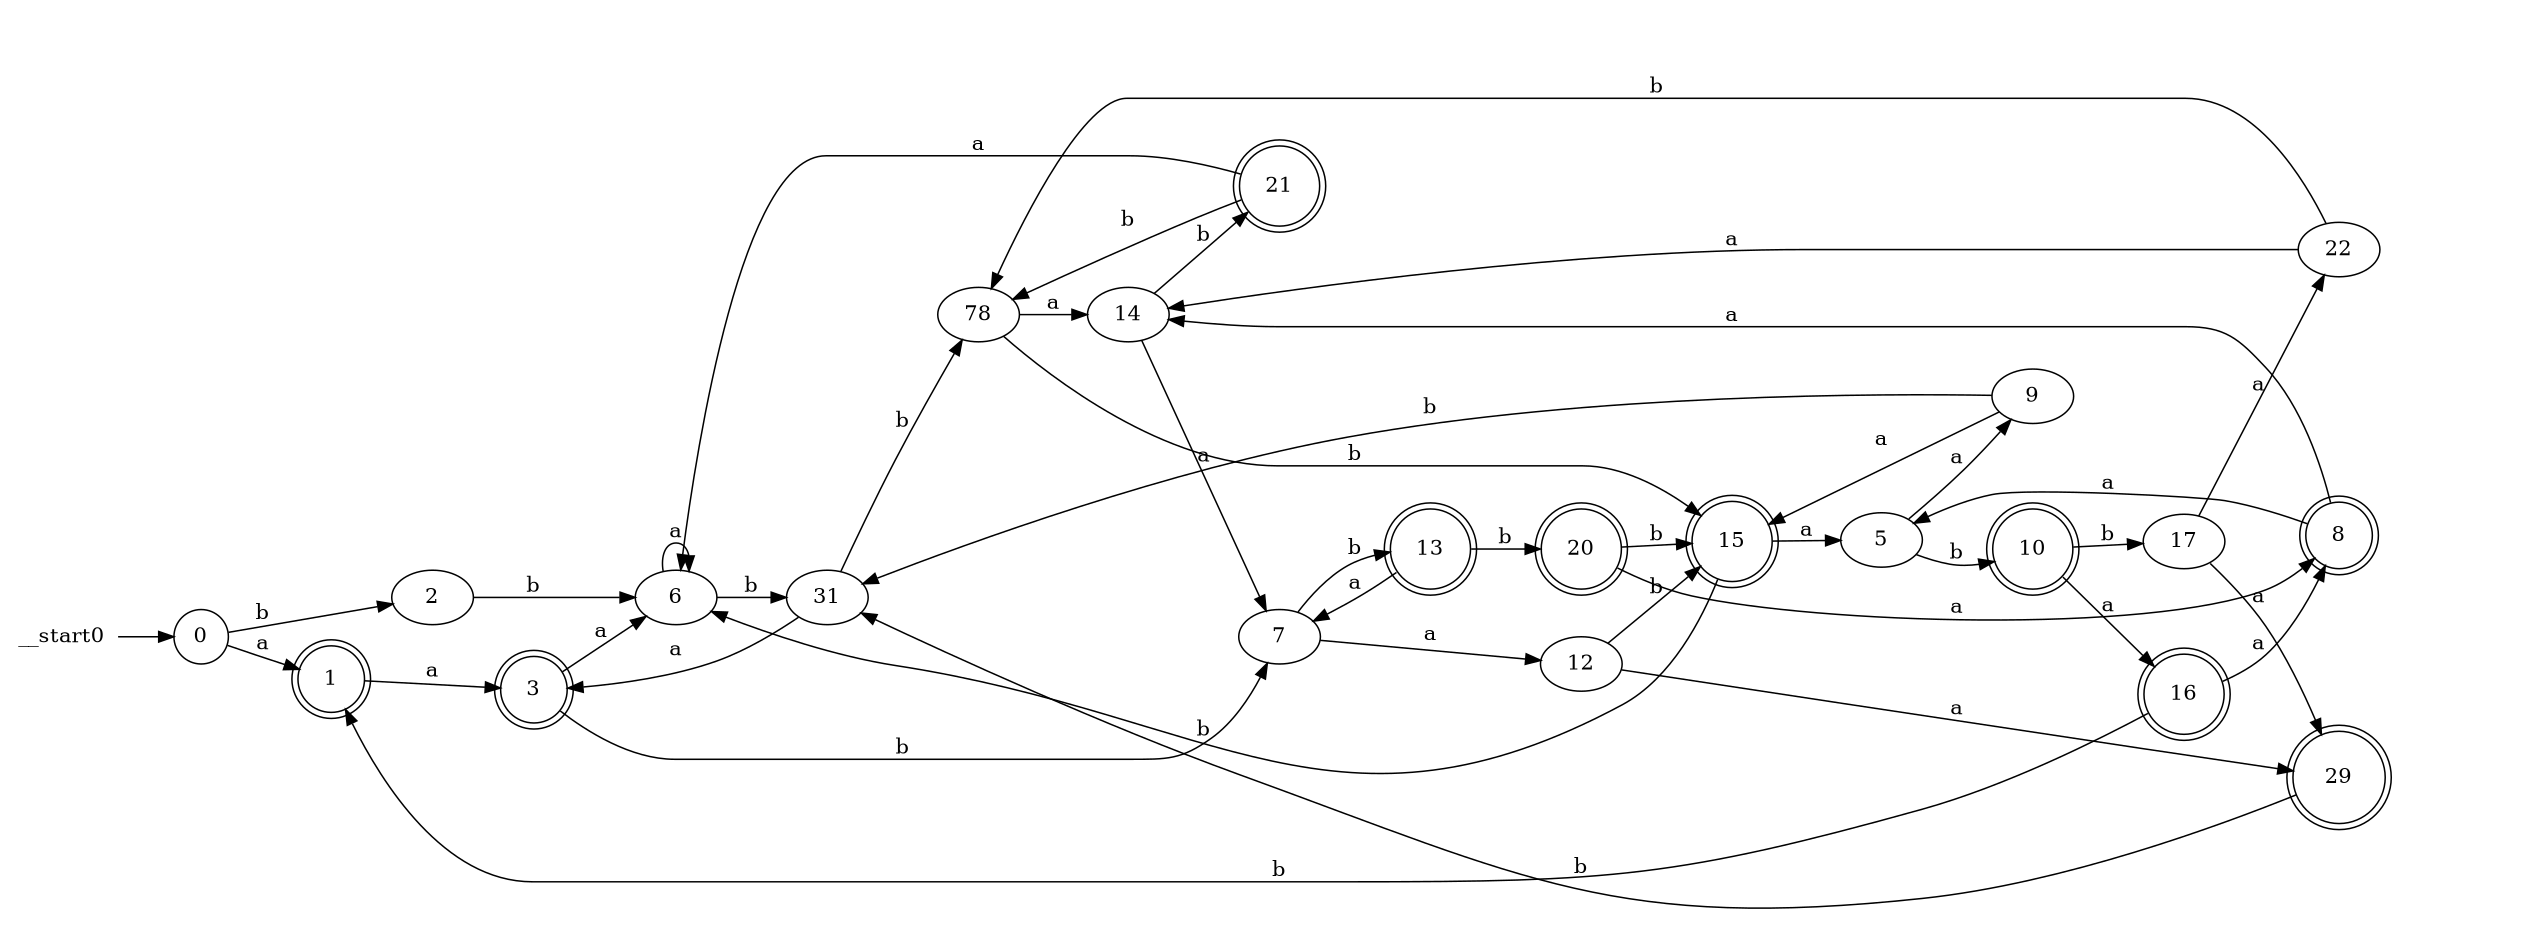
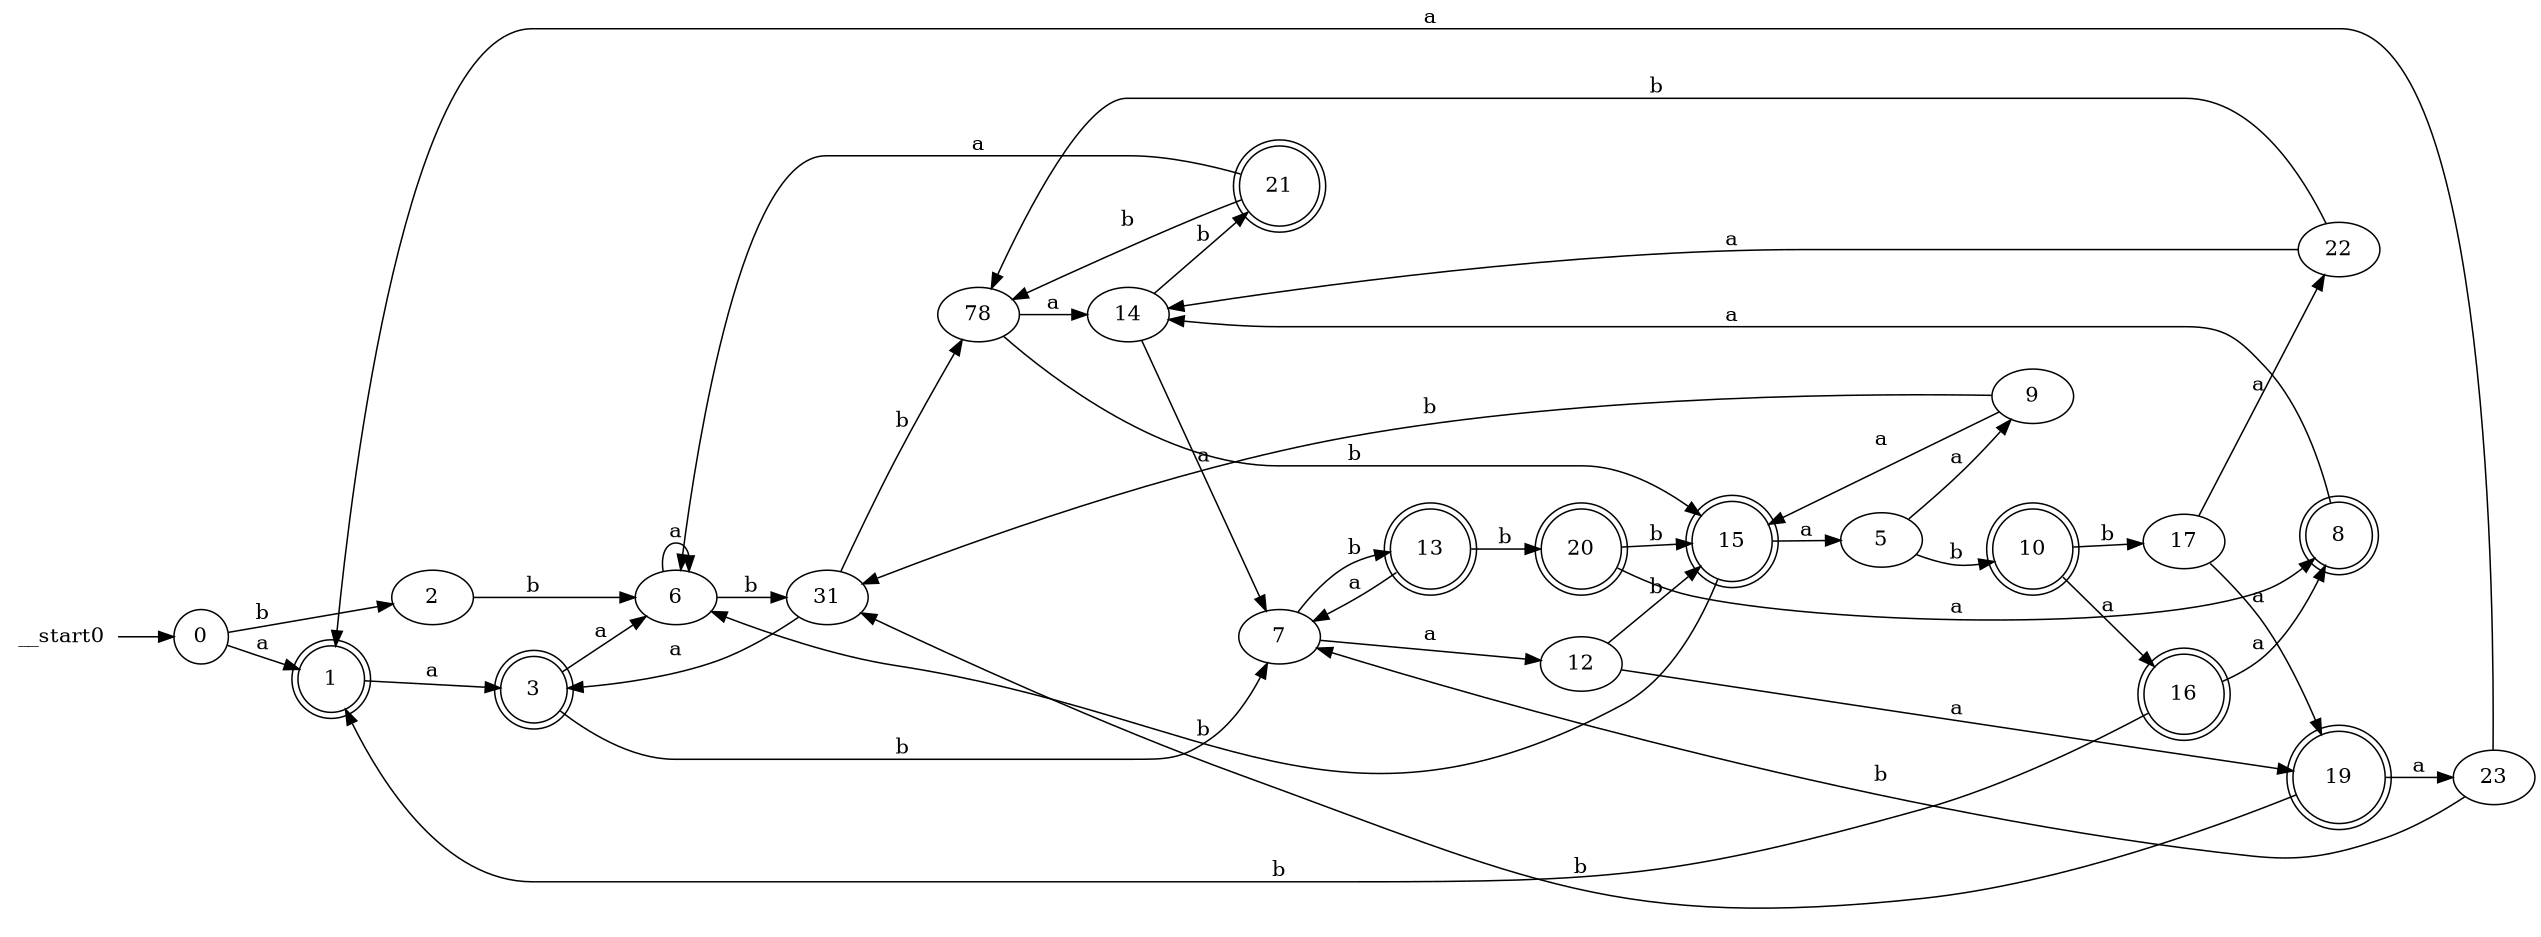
(2117, 494) -> none
(2339, 777) -> (2339, 777)
none -> (2494, 777)
